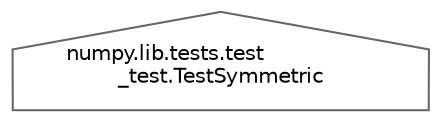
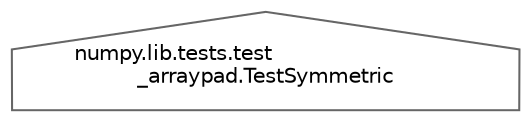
(221, 66) -> (266, 66)
